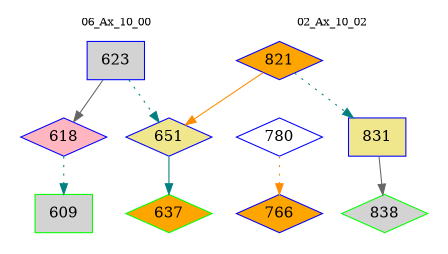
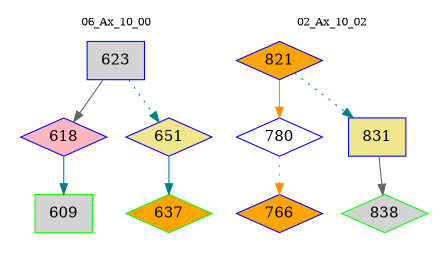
(236, 91) -> (279, 94)
(64, 170) -> (64, 170)
